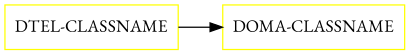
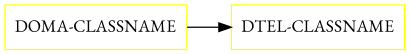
(194, 27) -> (203, 27)
